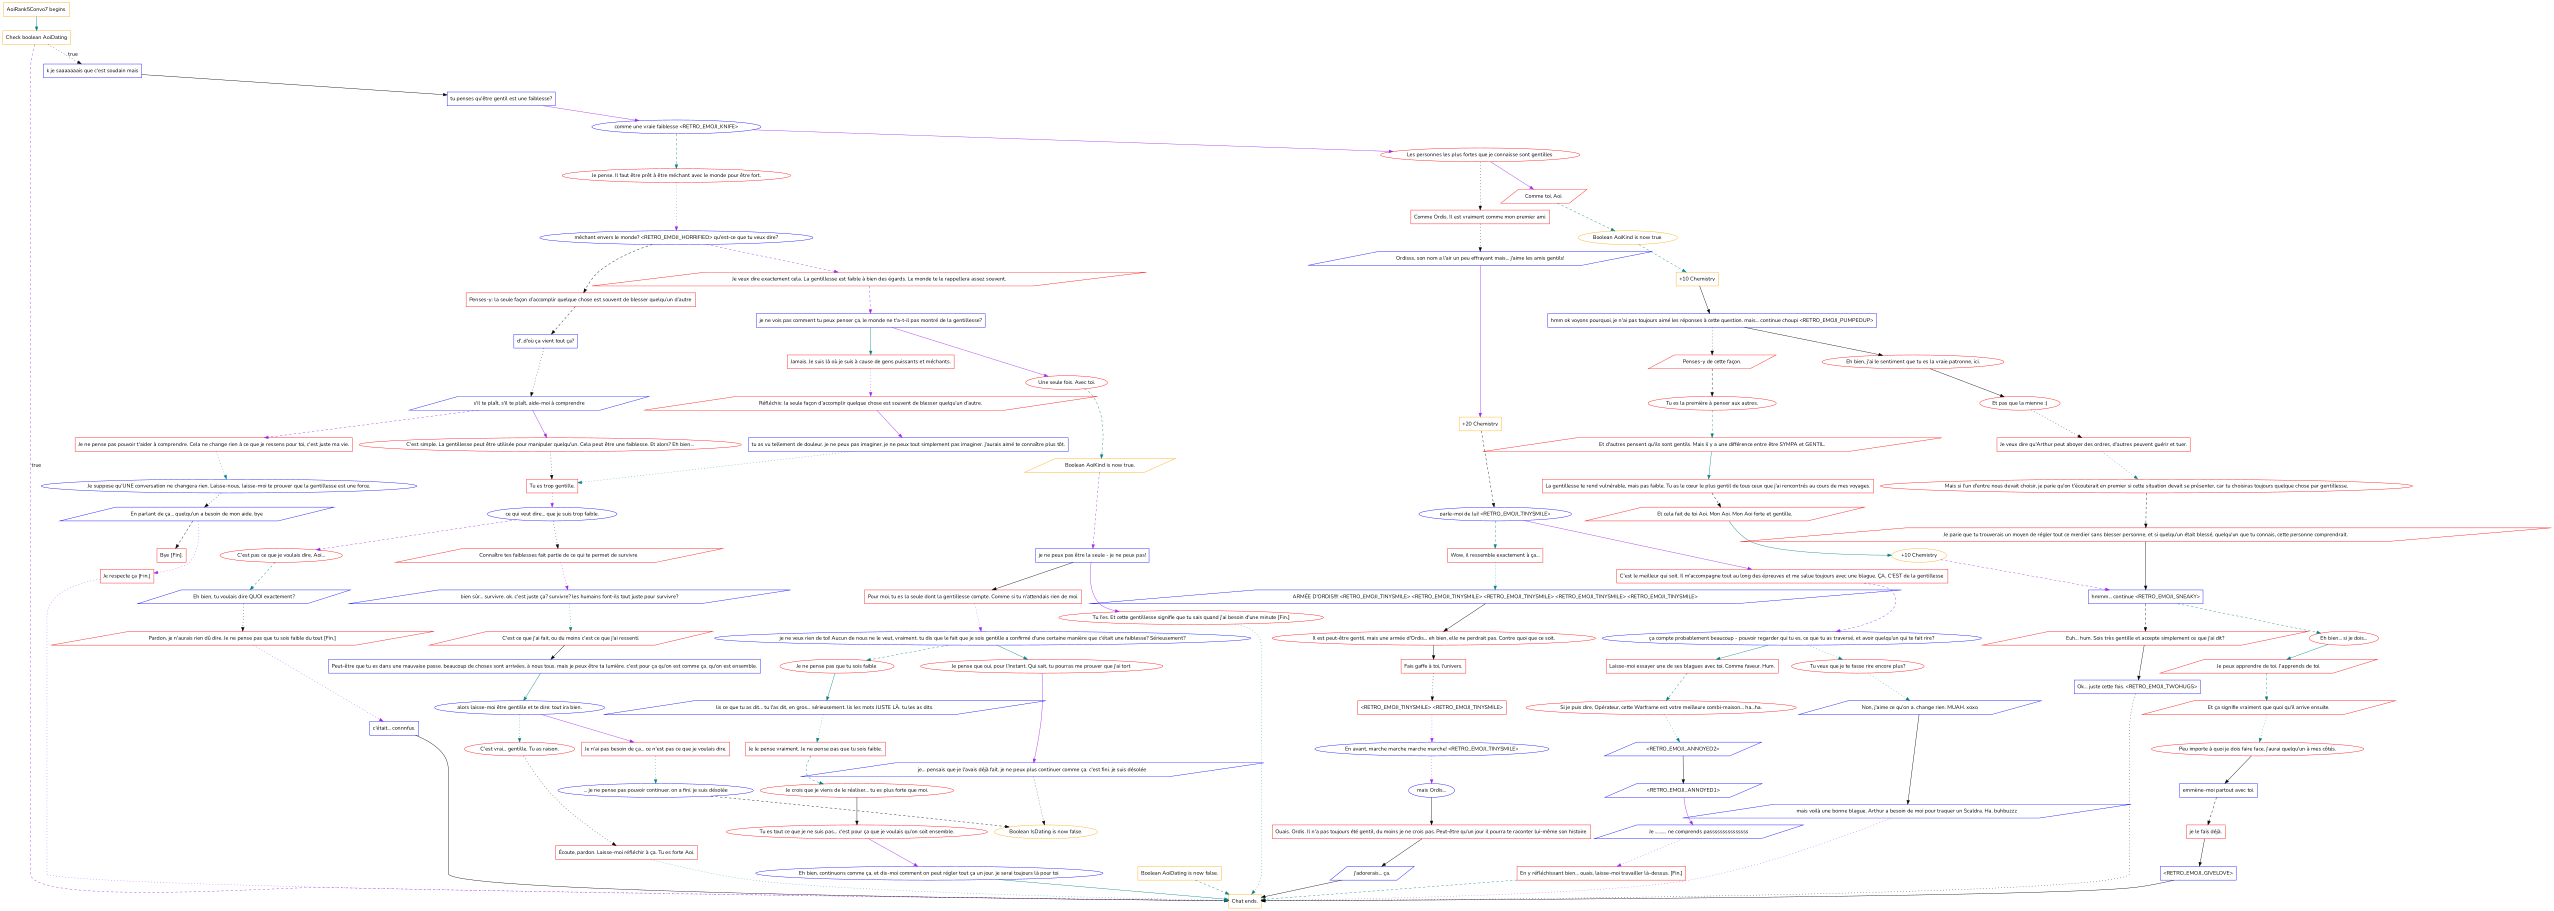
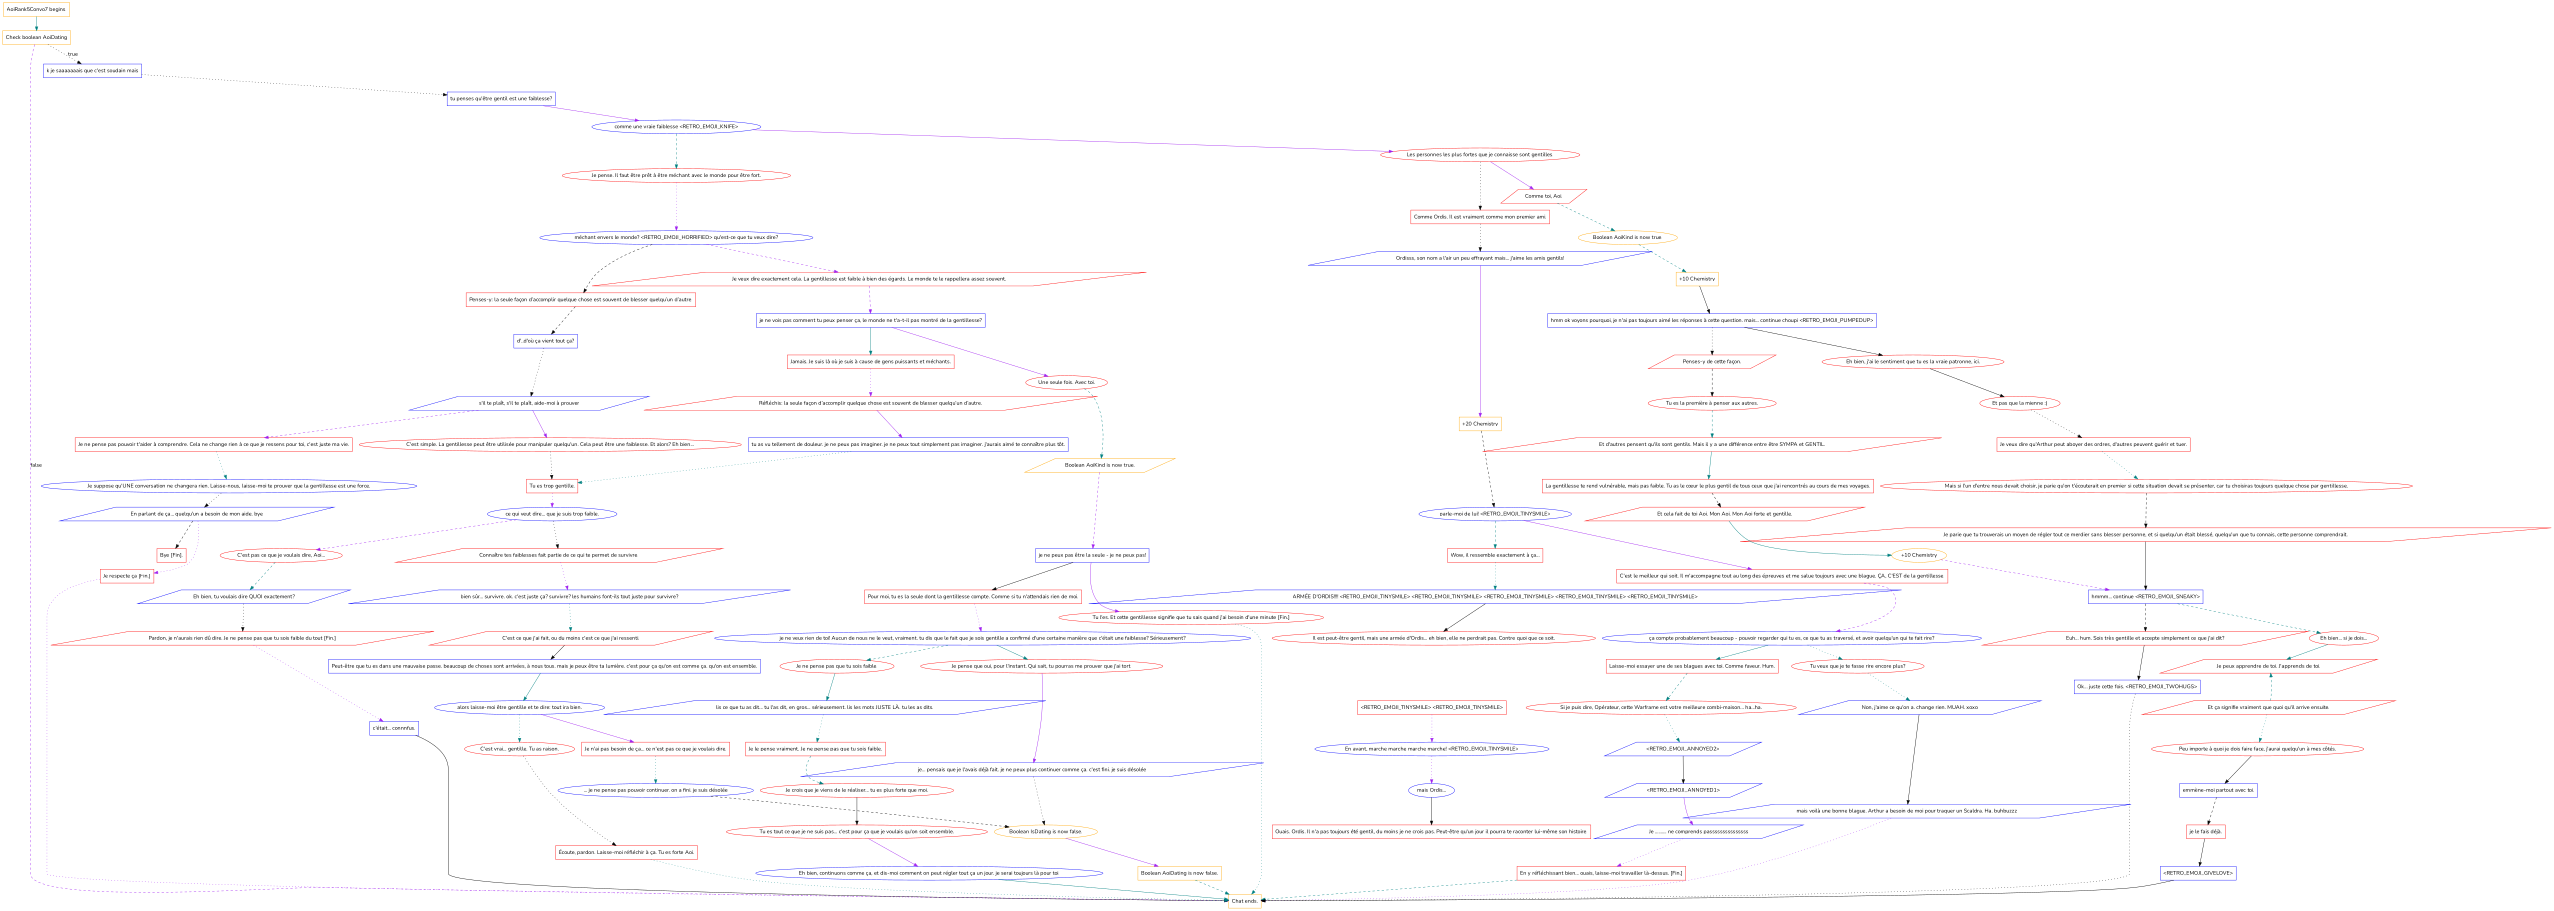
(292, 85) -> (292, 85)
(529, 403) -> (529, 403)
(36, 465) -> (36, 465)
(1433, 666) -> none
(2266, 685) -> (2271, 689)
none -> (1110, 852)
(1372, 873) -> none
